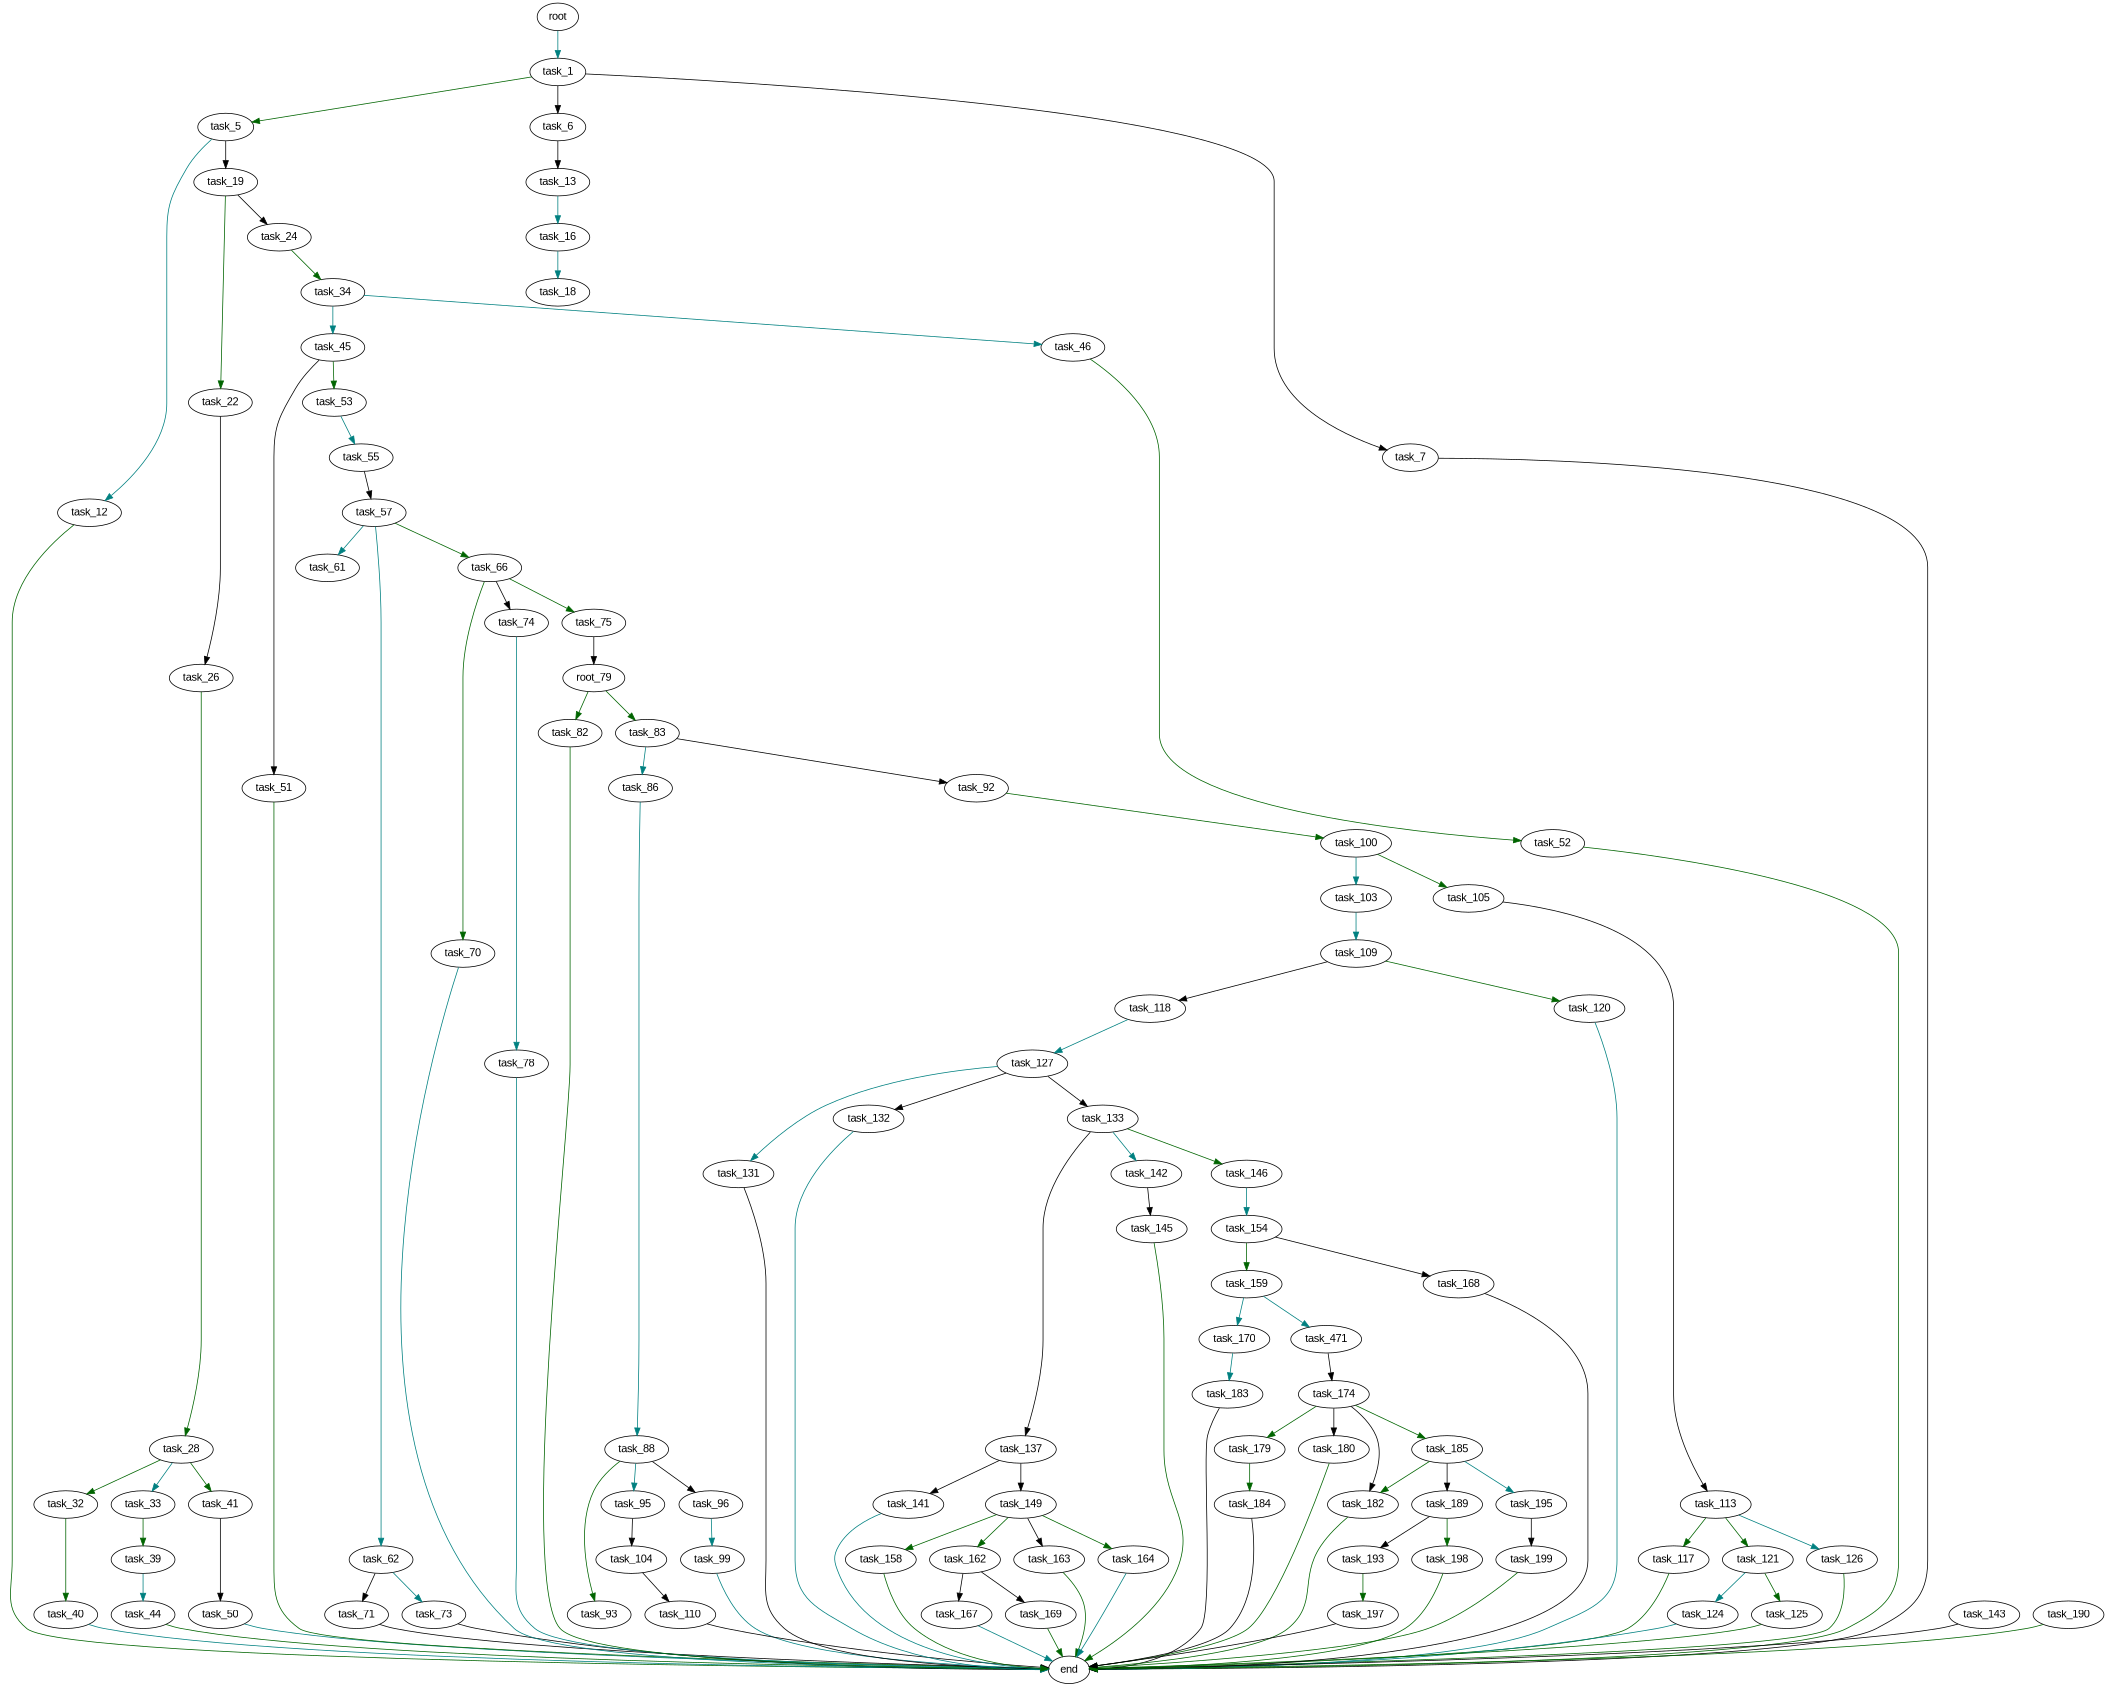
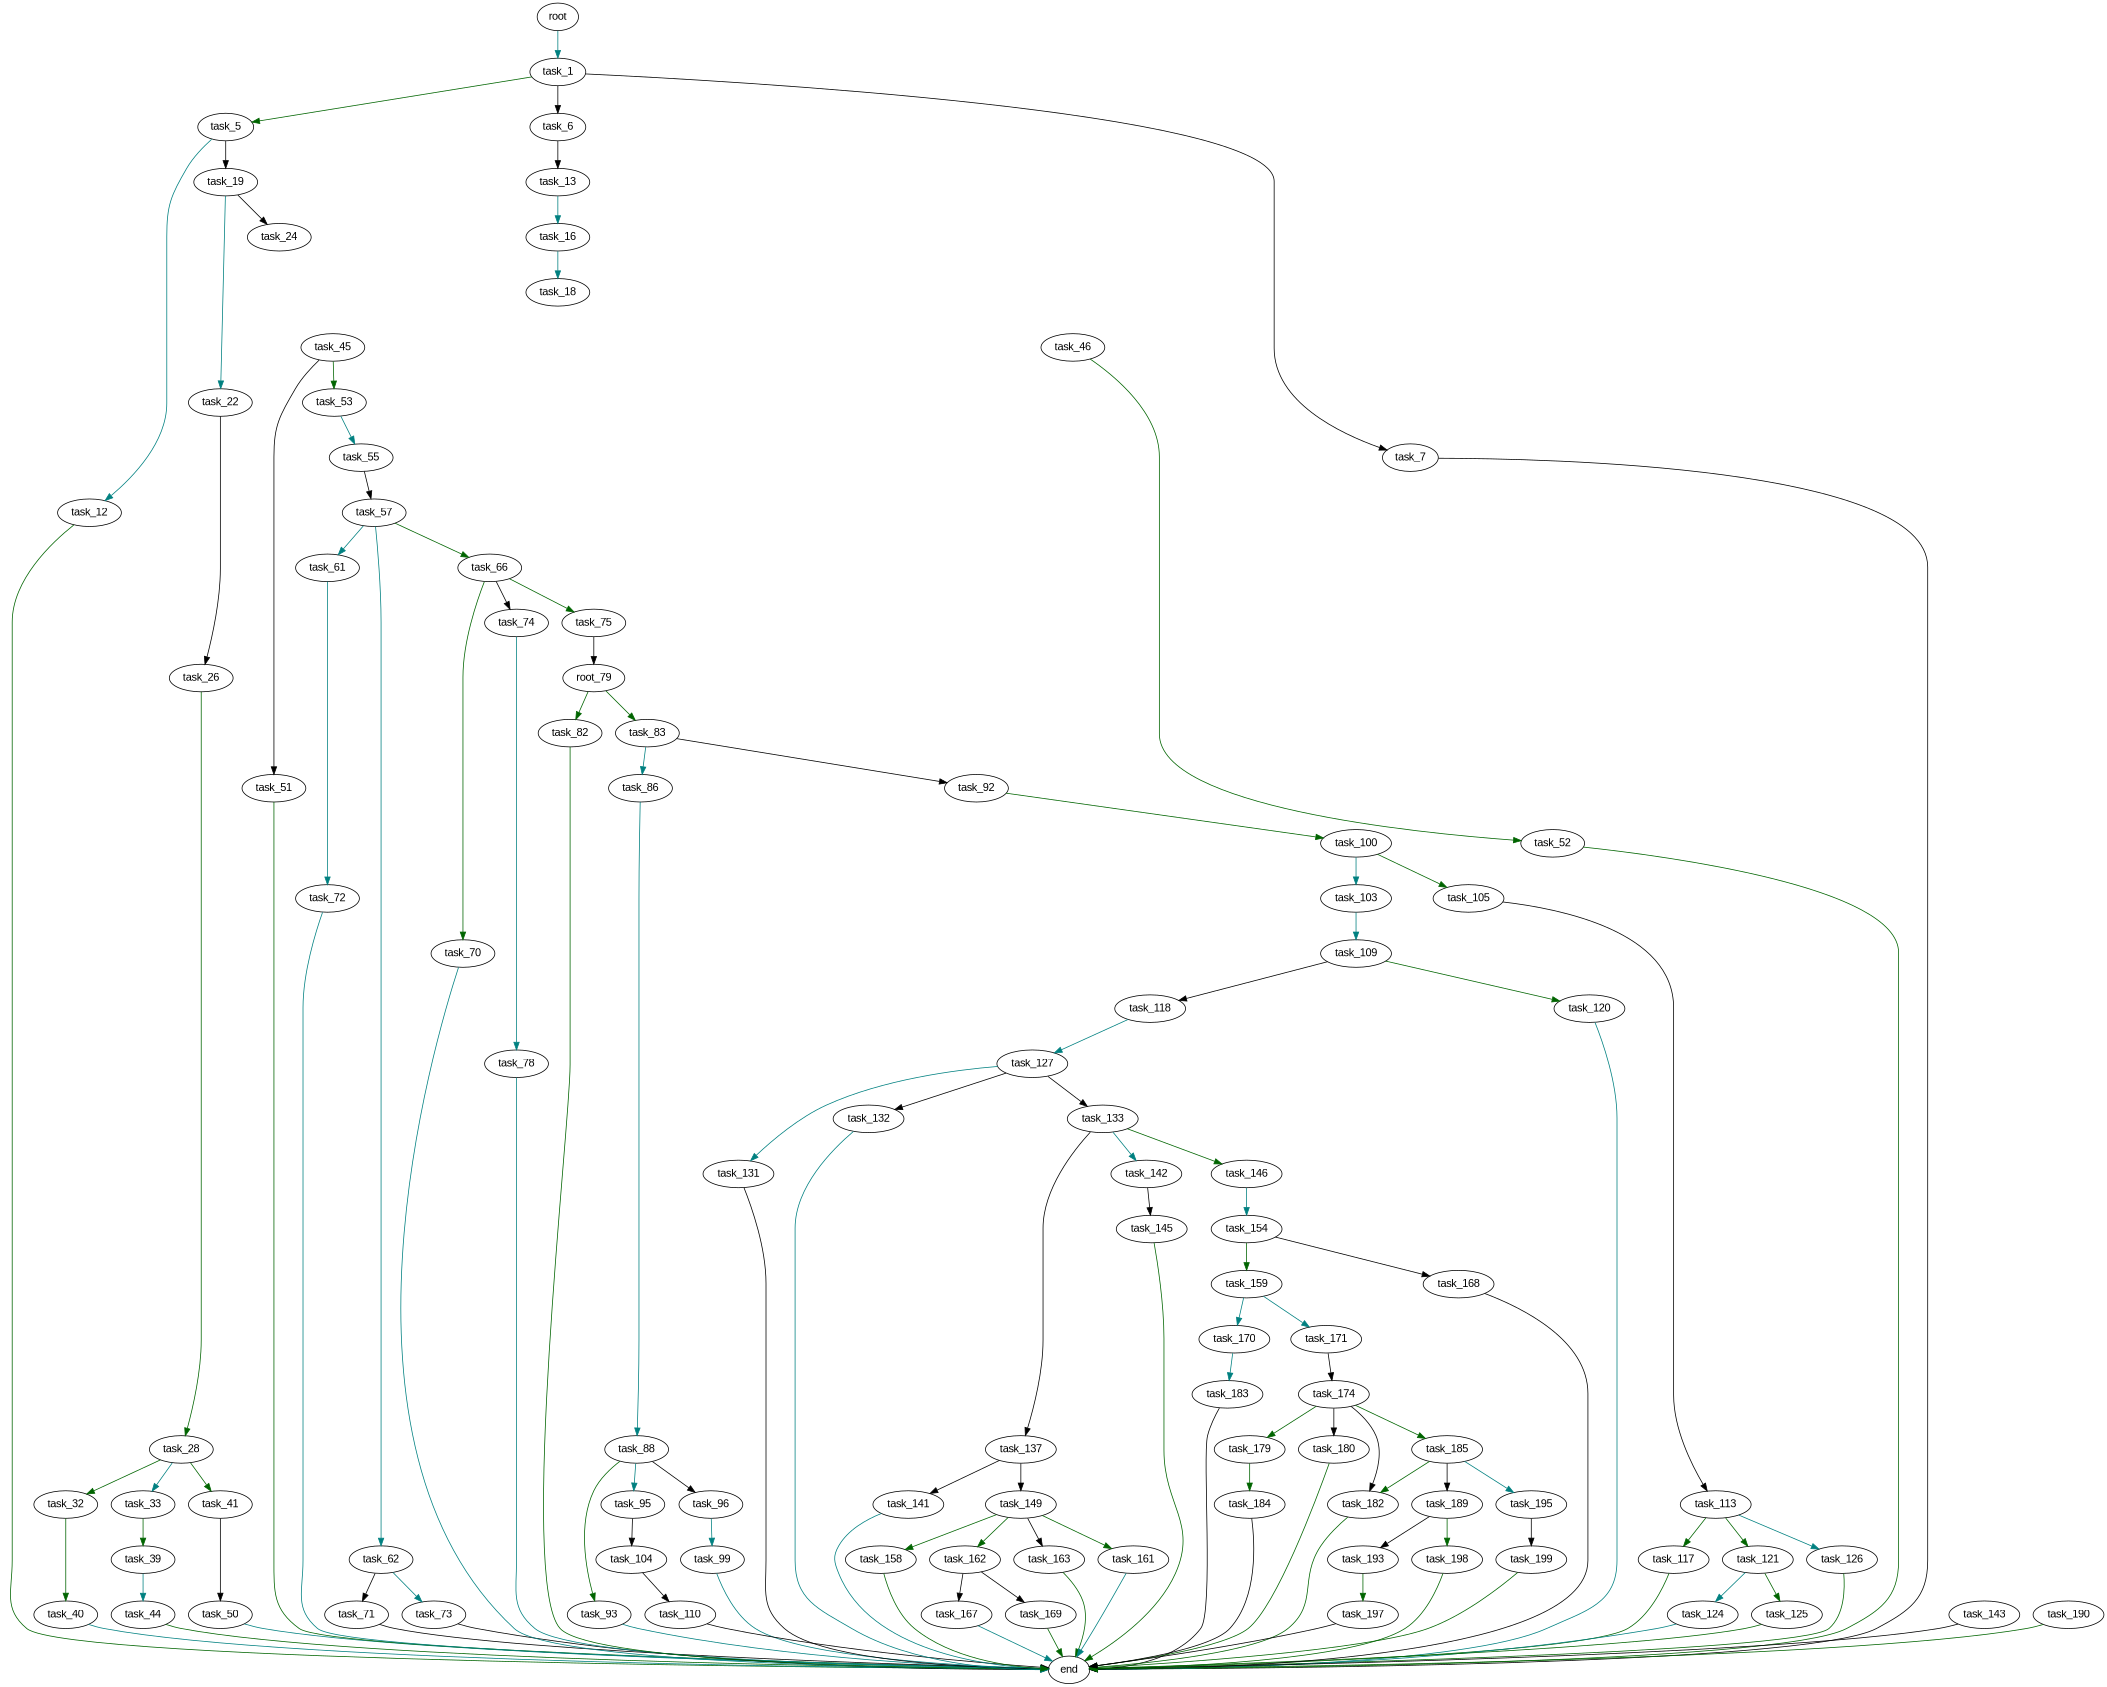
(223, 288) -> (223, 288)
(333, 292) -> none
none -> (328, 898)
(1326, 1339) -> (1326, 1339)
(1133, 1560) -> (1133, 1560)
none -> (830, 1656)
